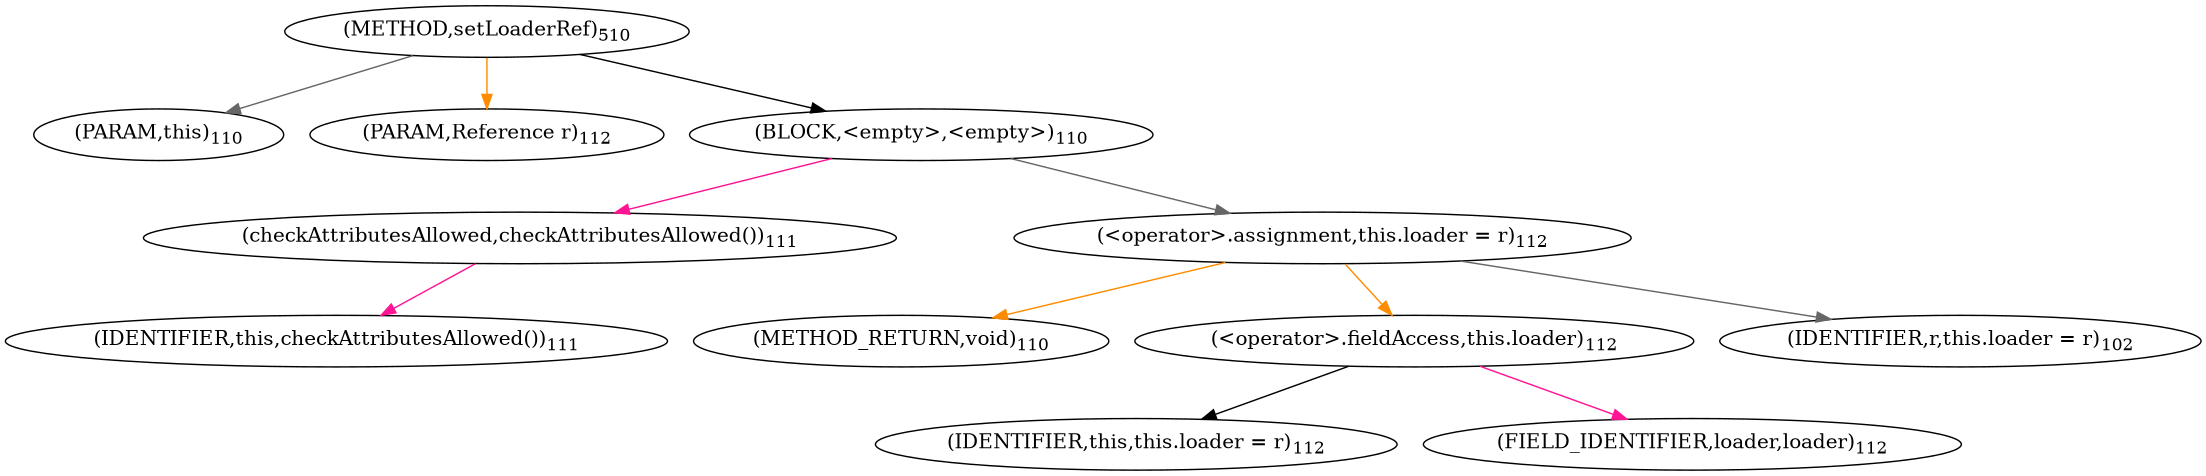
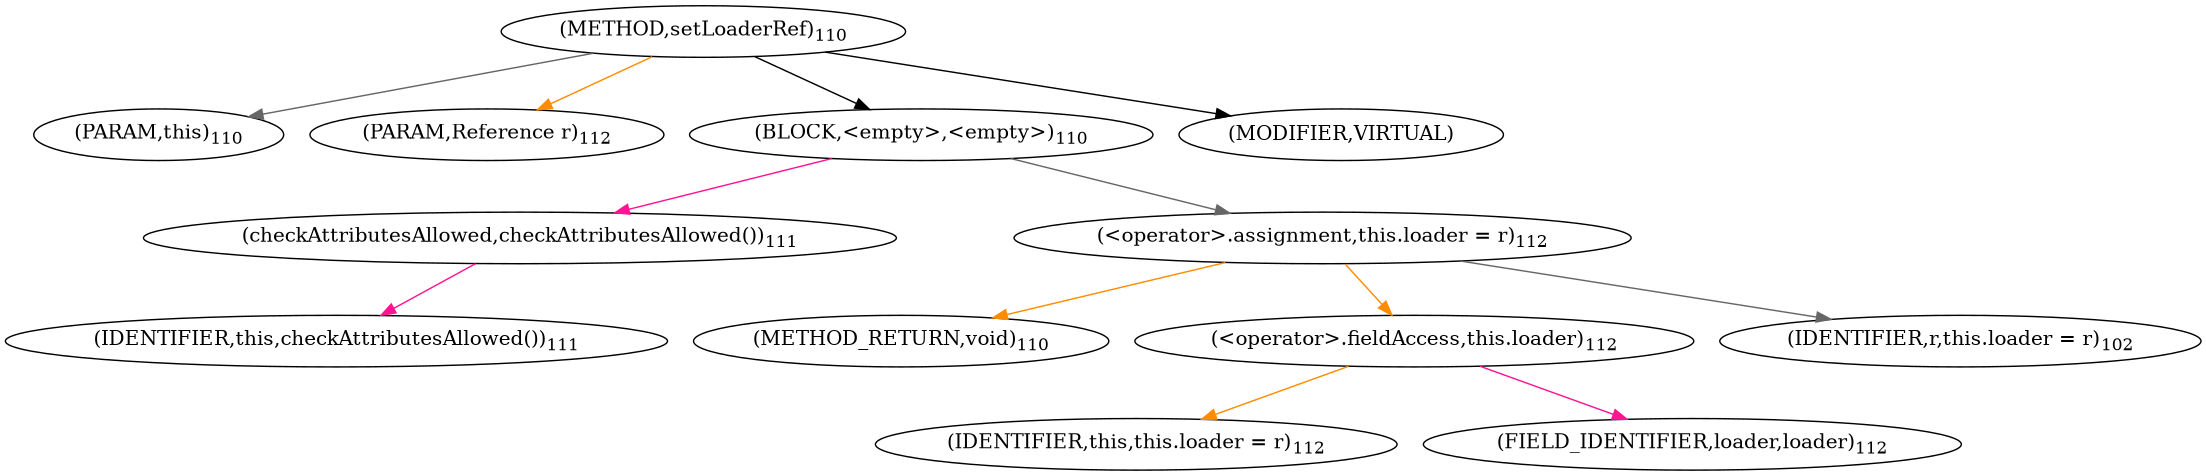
(615, 29) -> (831, 29)
none -> (1341, 135)
(1282, 390) -> (1282, 390)
